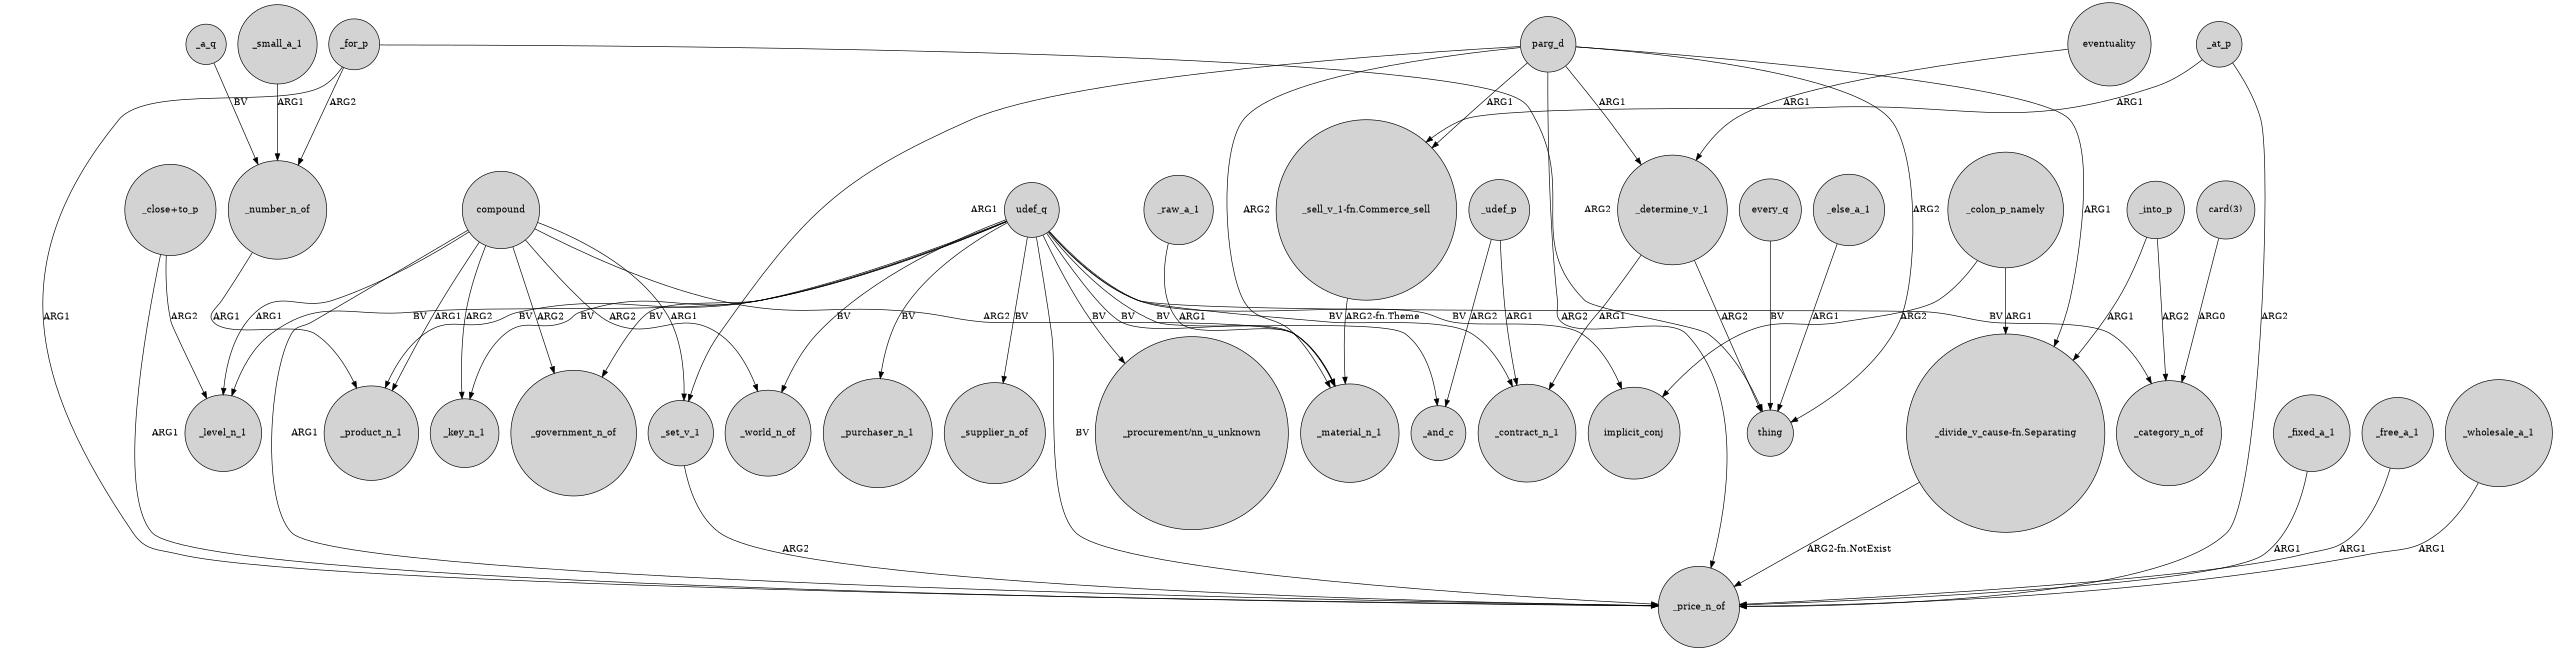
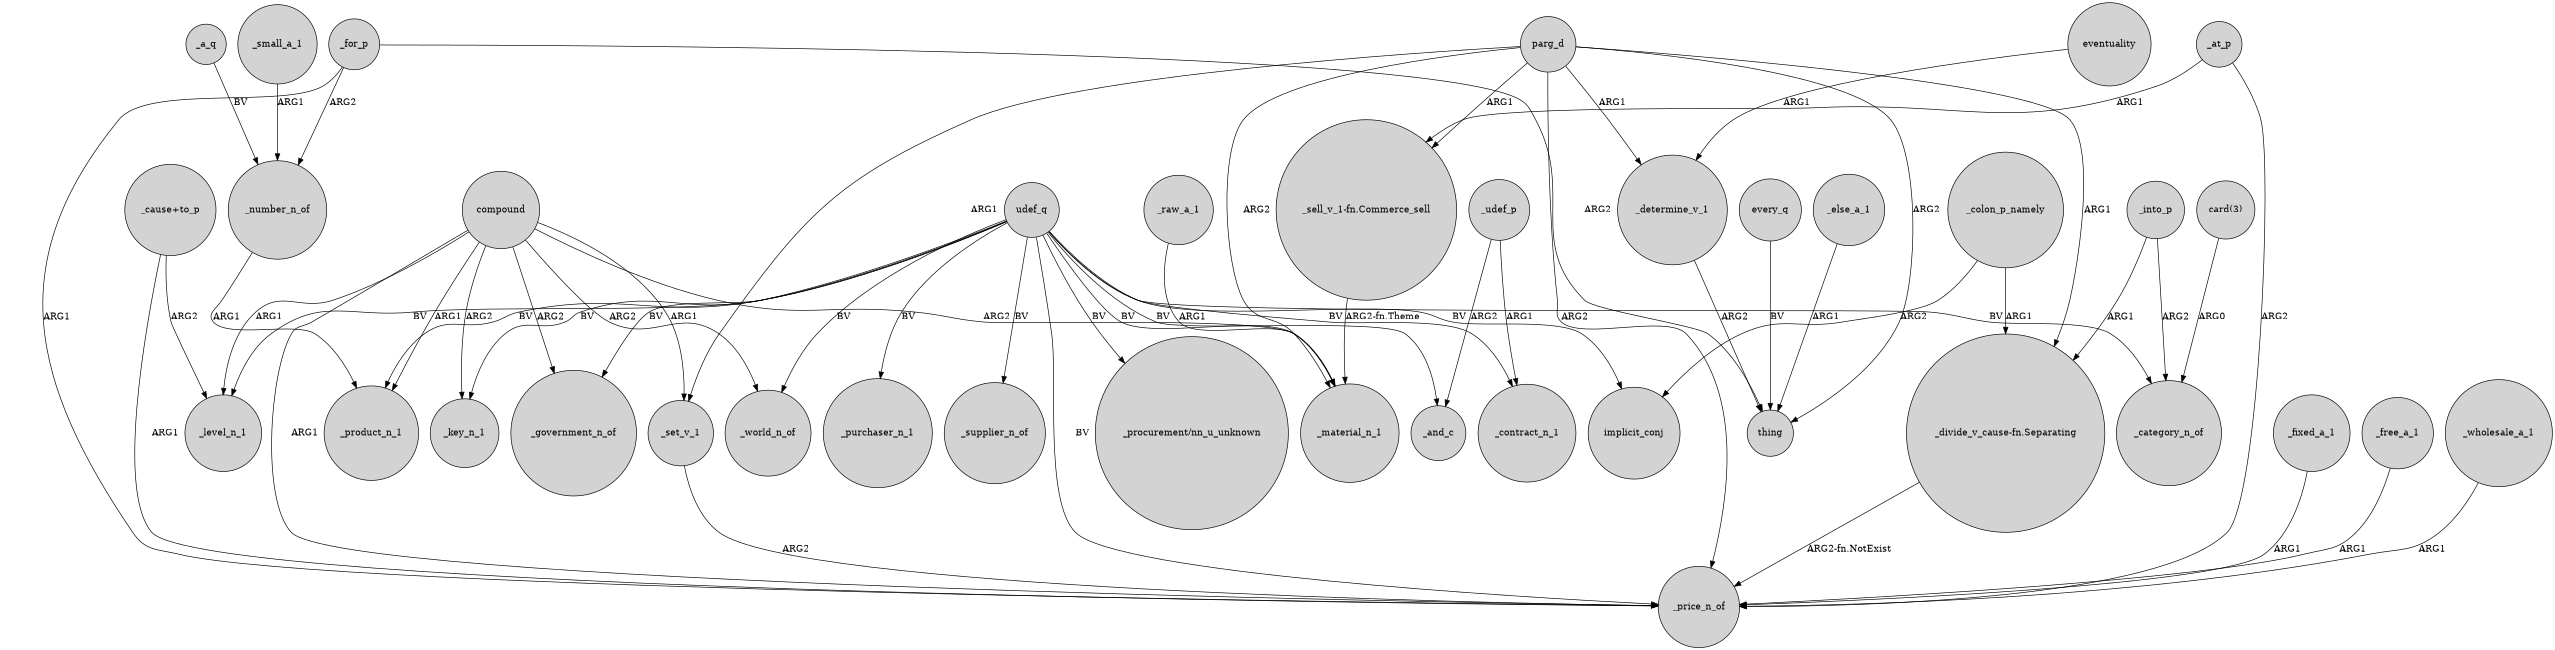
(170, 210) -> (170, 210)
(1594, 318) -> none
